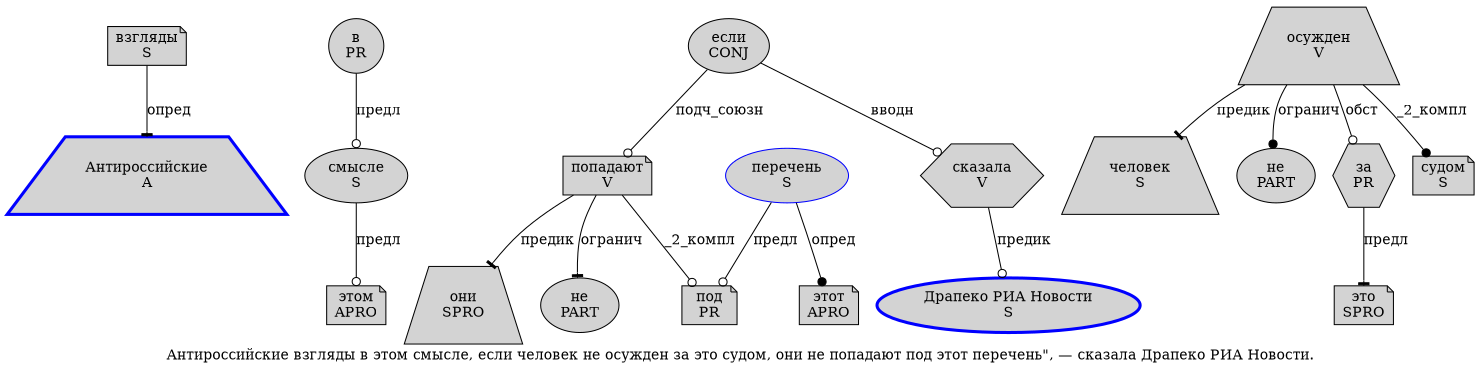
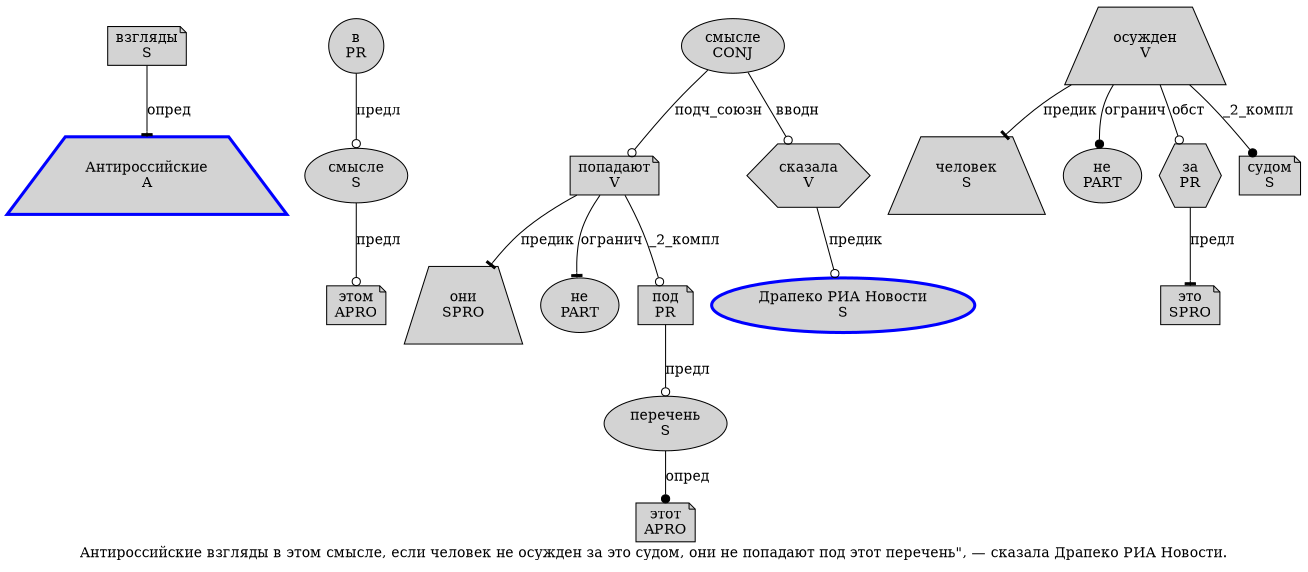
(729, 46) -> (733, 46)
(787, 176) -> (666, 424)
(748, 240) -> (666, 356)
